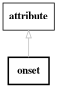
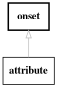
(29, 48) -> (29, 48)
